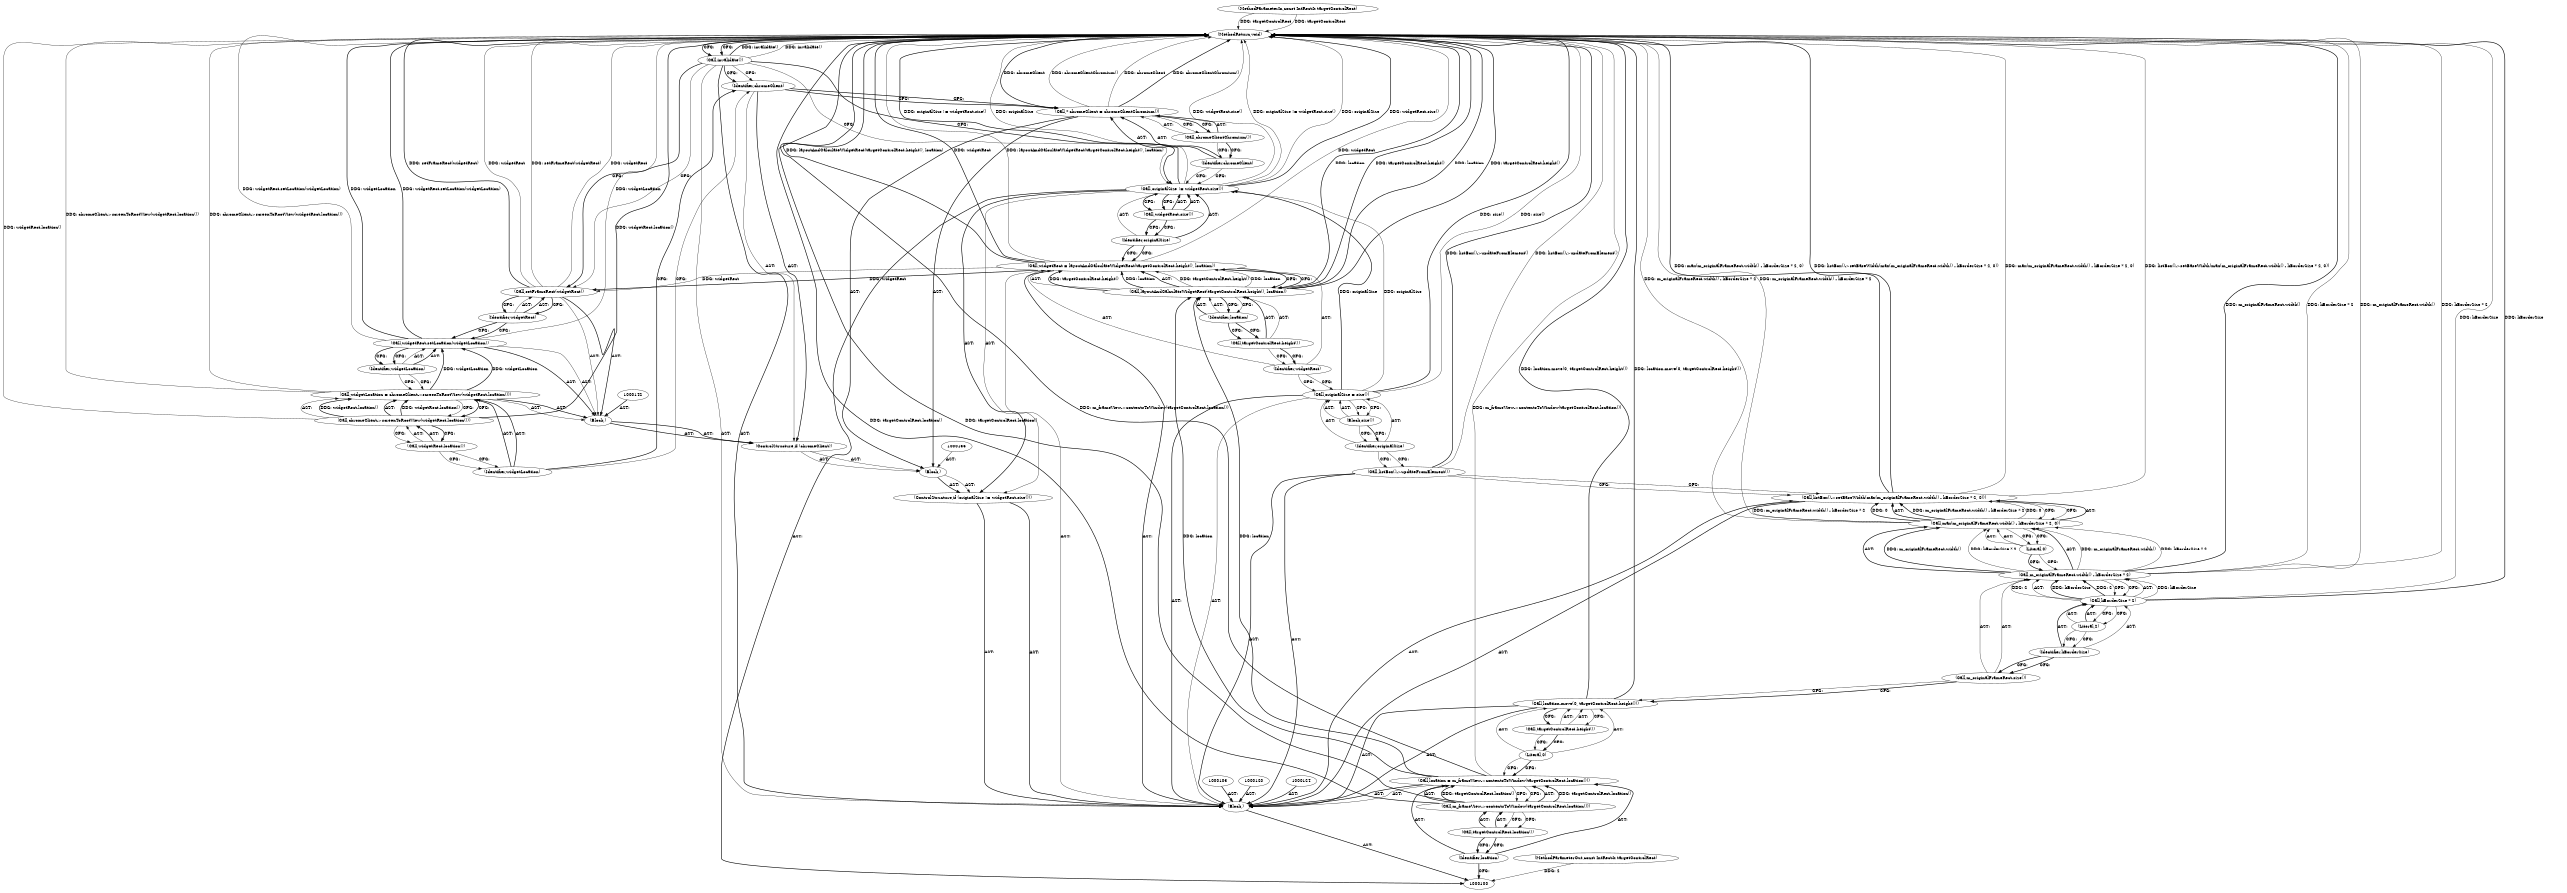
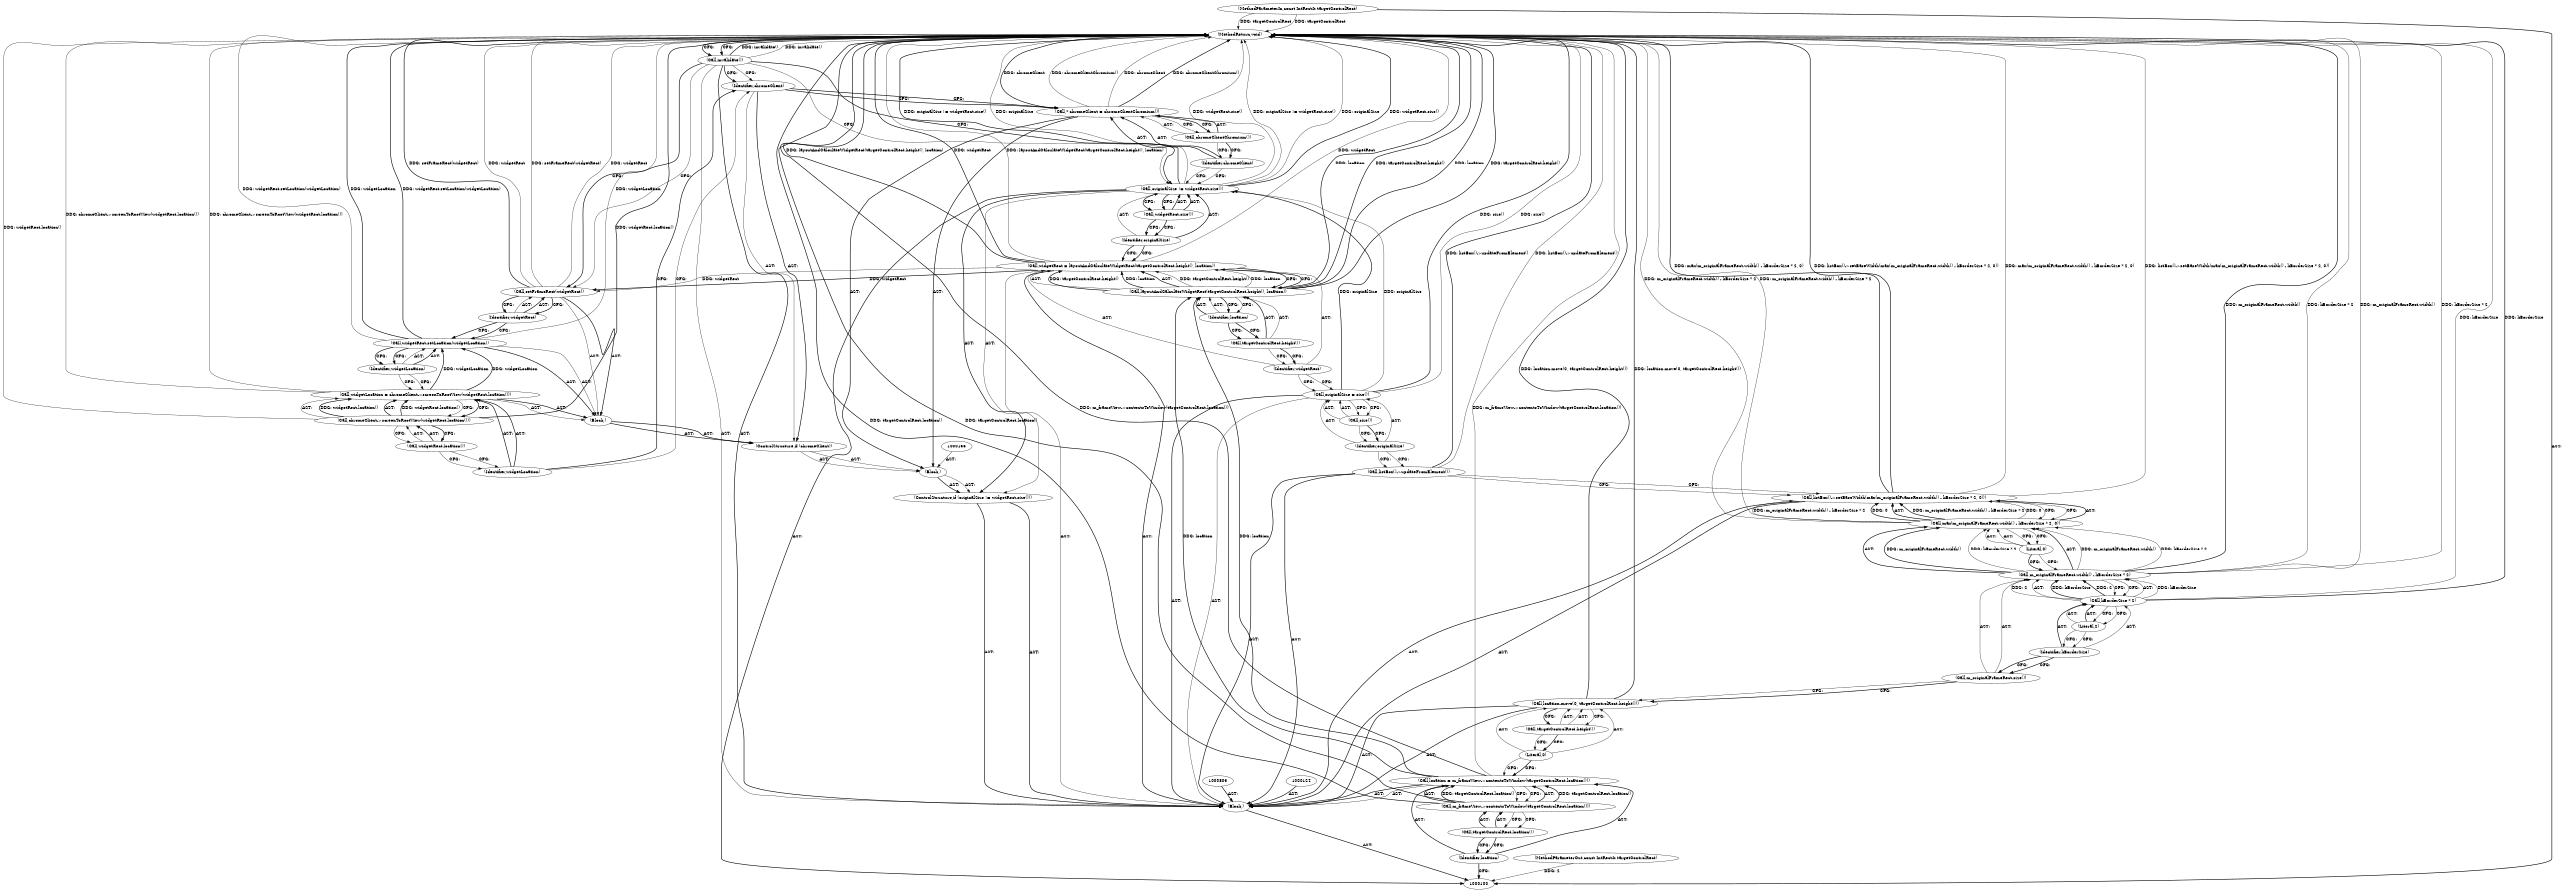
none -> (2552, 387)
(633, 395) -> none
(1361, 421) -> (1361, 421)
(1218, 781) -> (1218, 781)
(1254, 781) -> none
